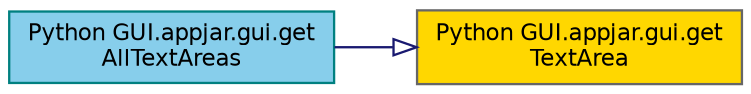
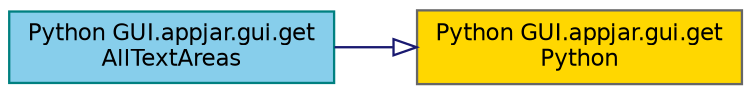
(579, 47) -> (579, 47)
